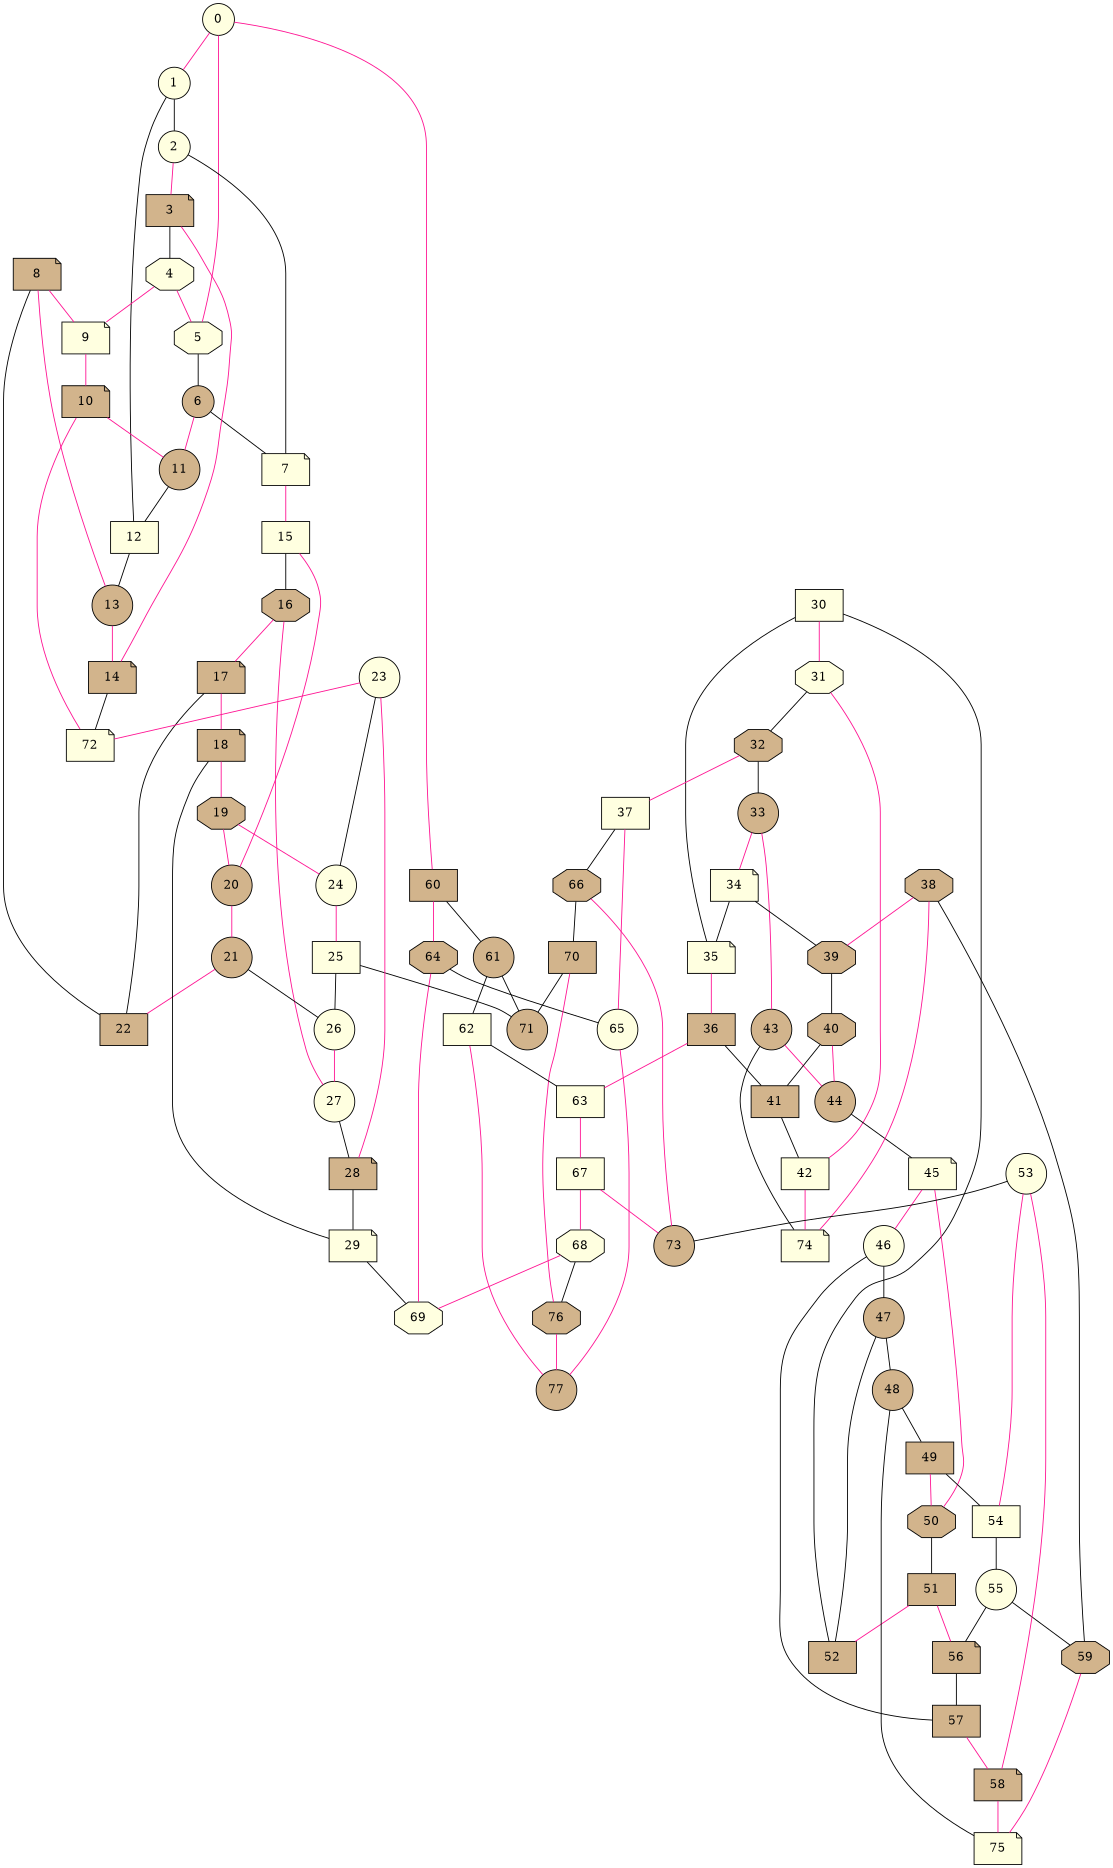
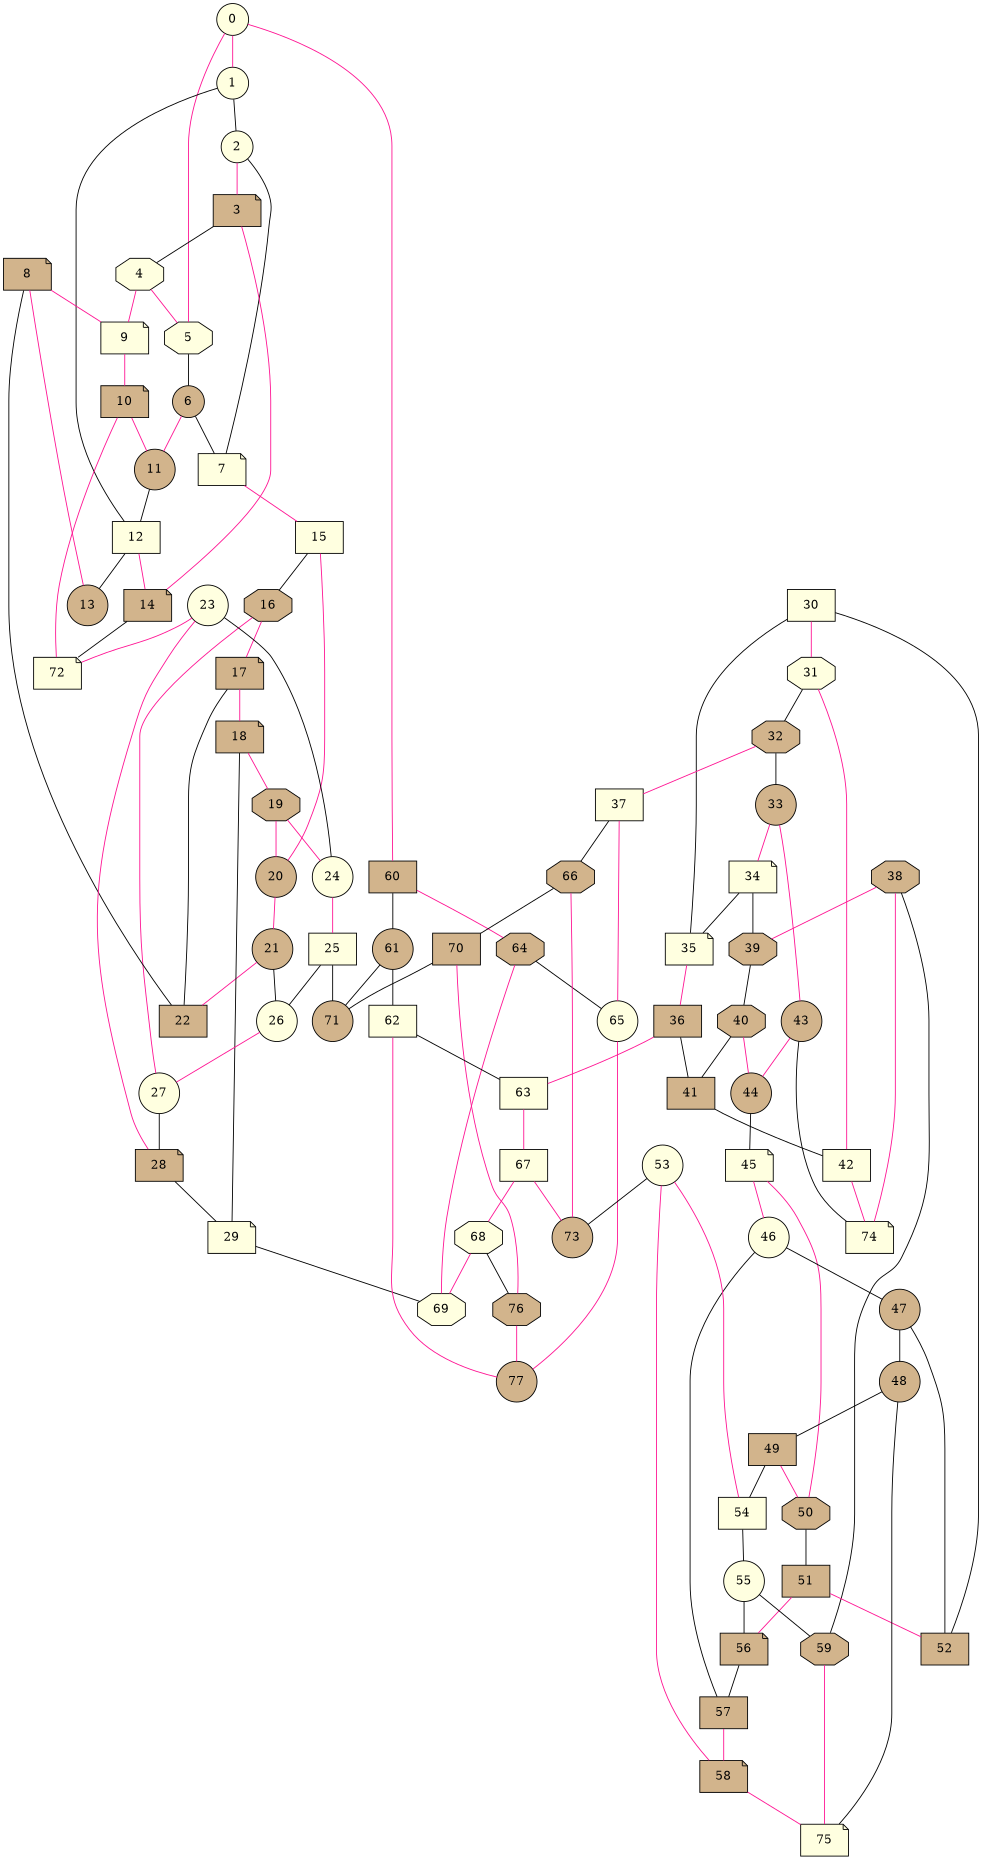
(112, 644) -> (142, 571)
